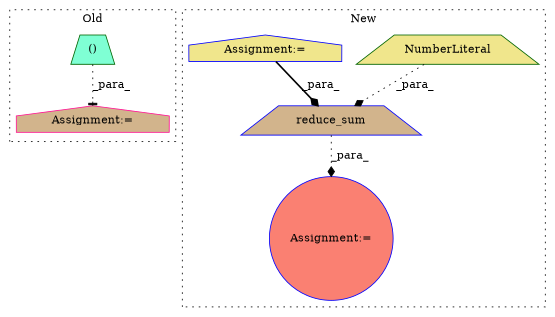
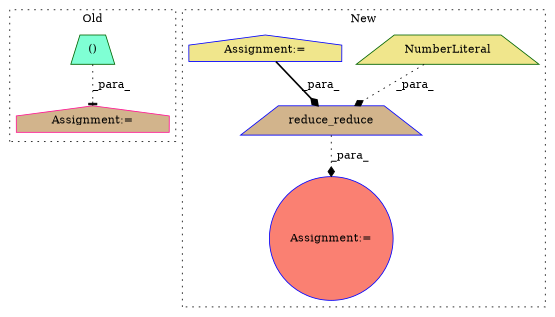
(331, 120) -> (331, 120)
